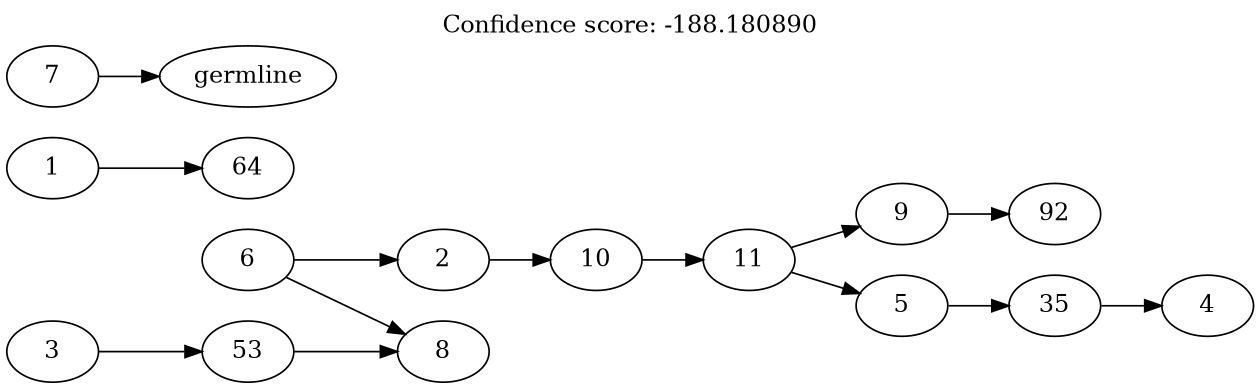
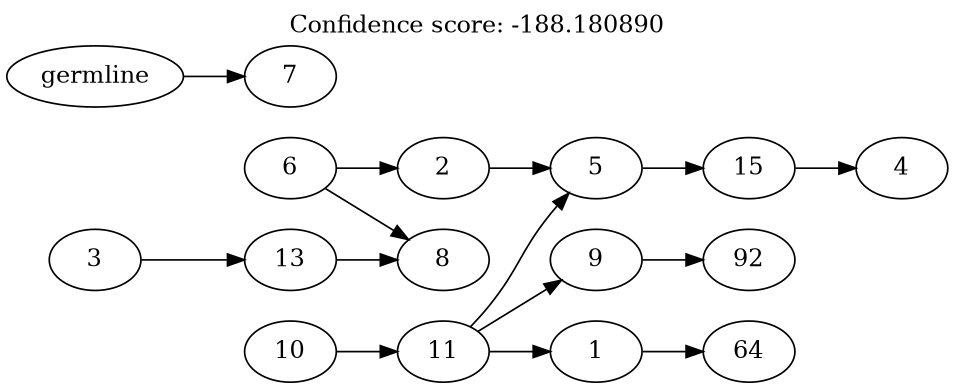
(120, 76) -> (205, 76)
(511, 260) -> (511, 168)
(1055, 306) -> (749, 168)
(248, 352) -> (290, 260)
none -> (511, 352)
